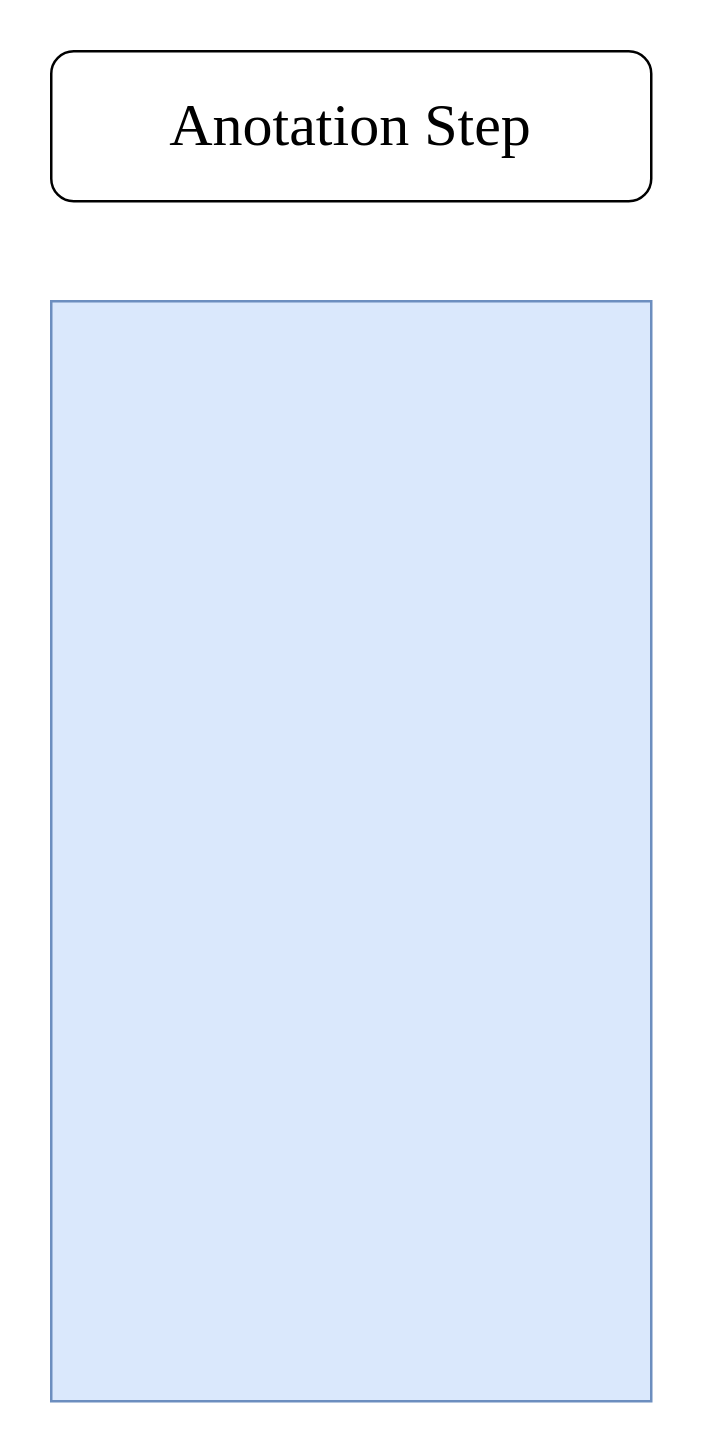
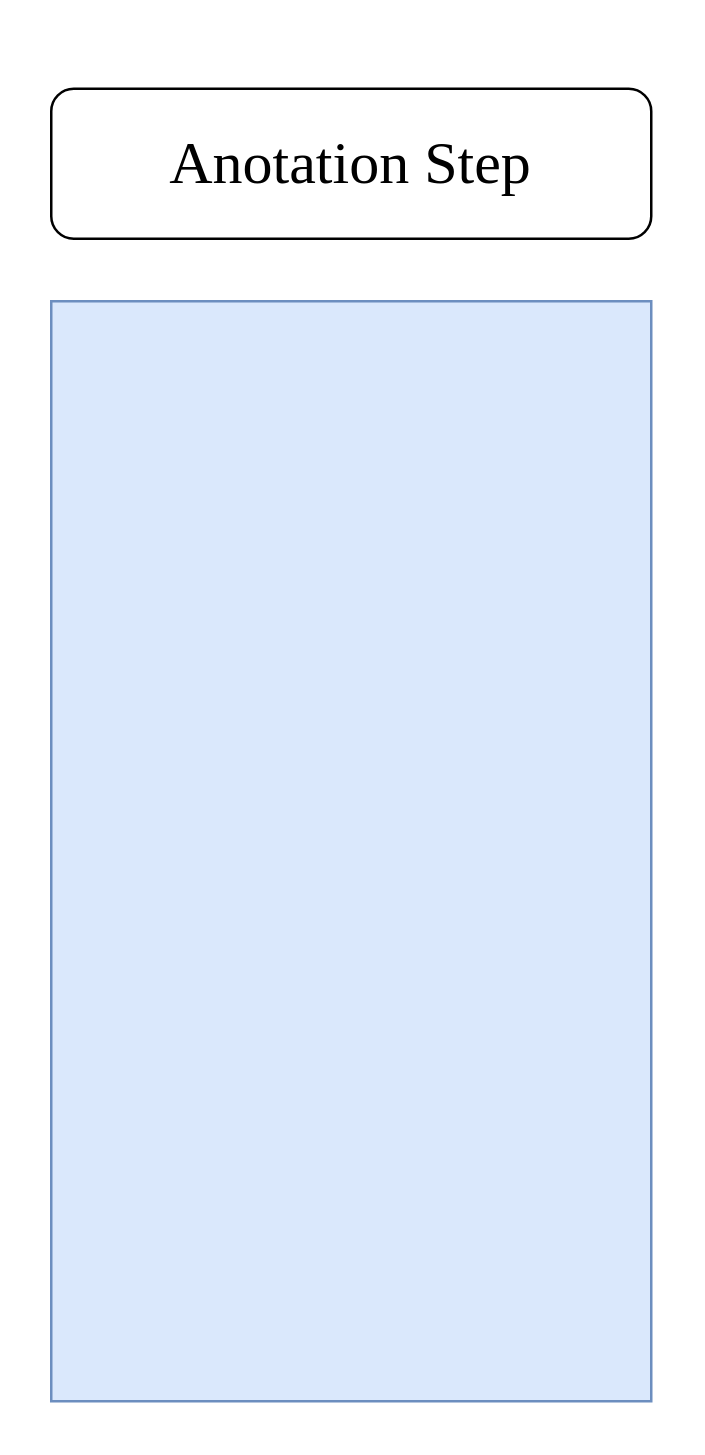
(351, 126) -> (351, 164)
